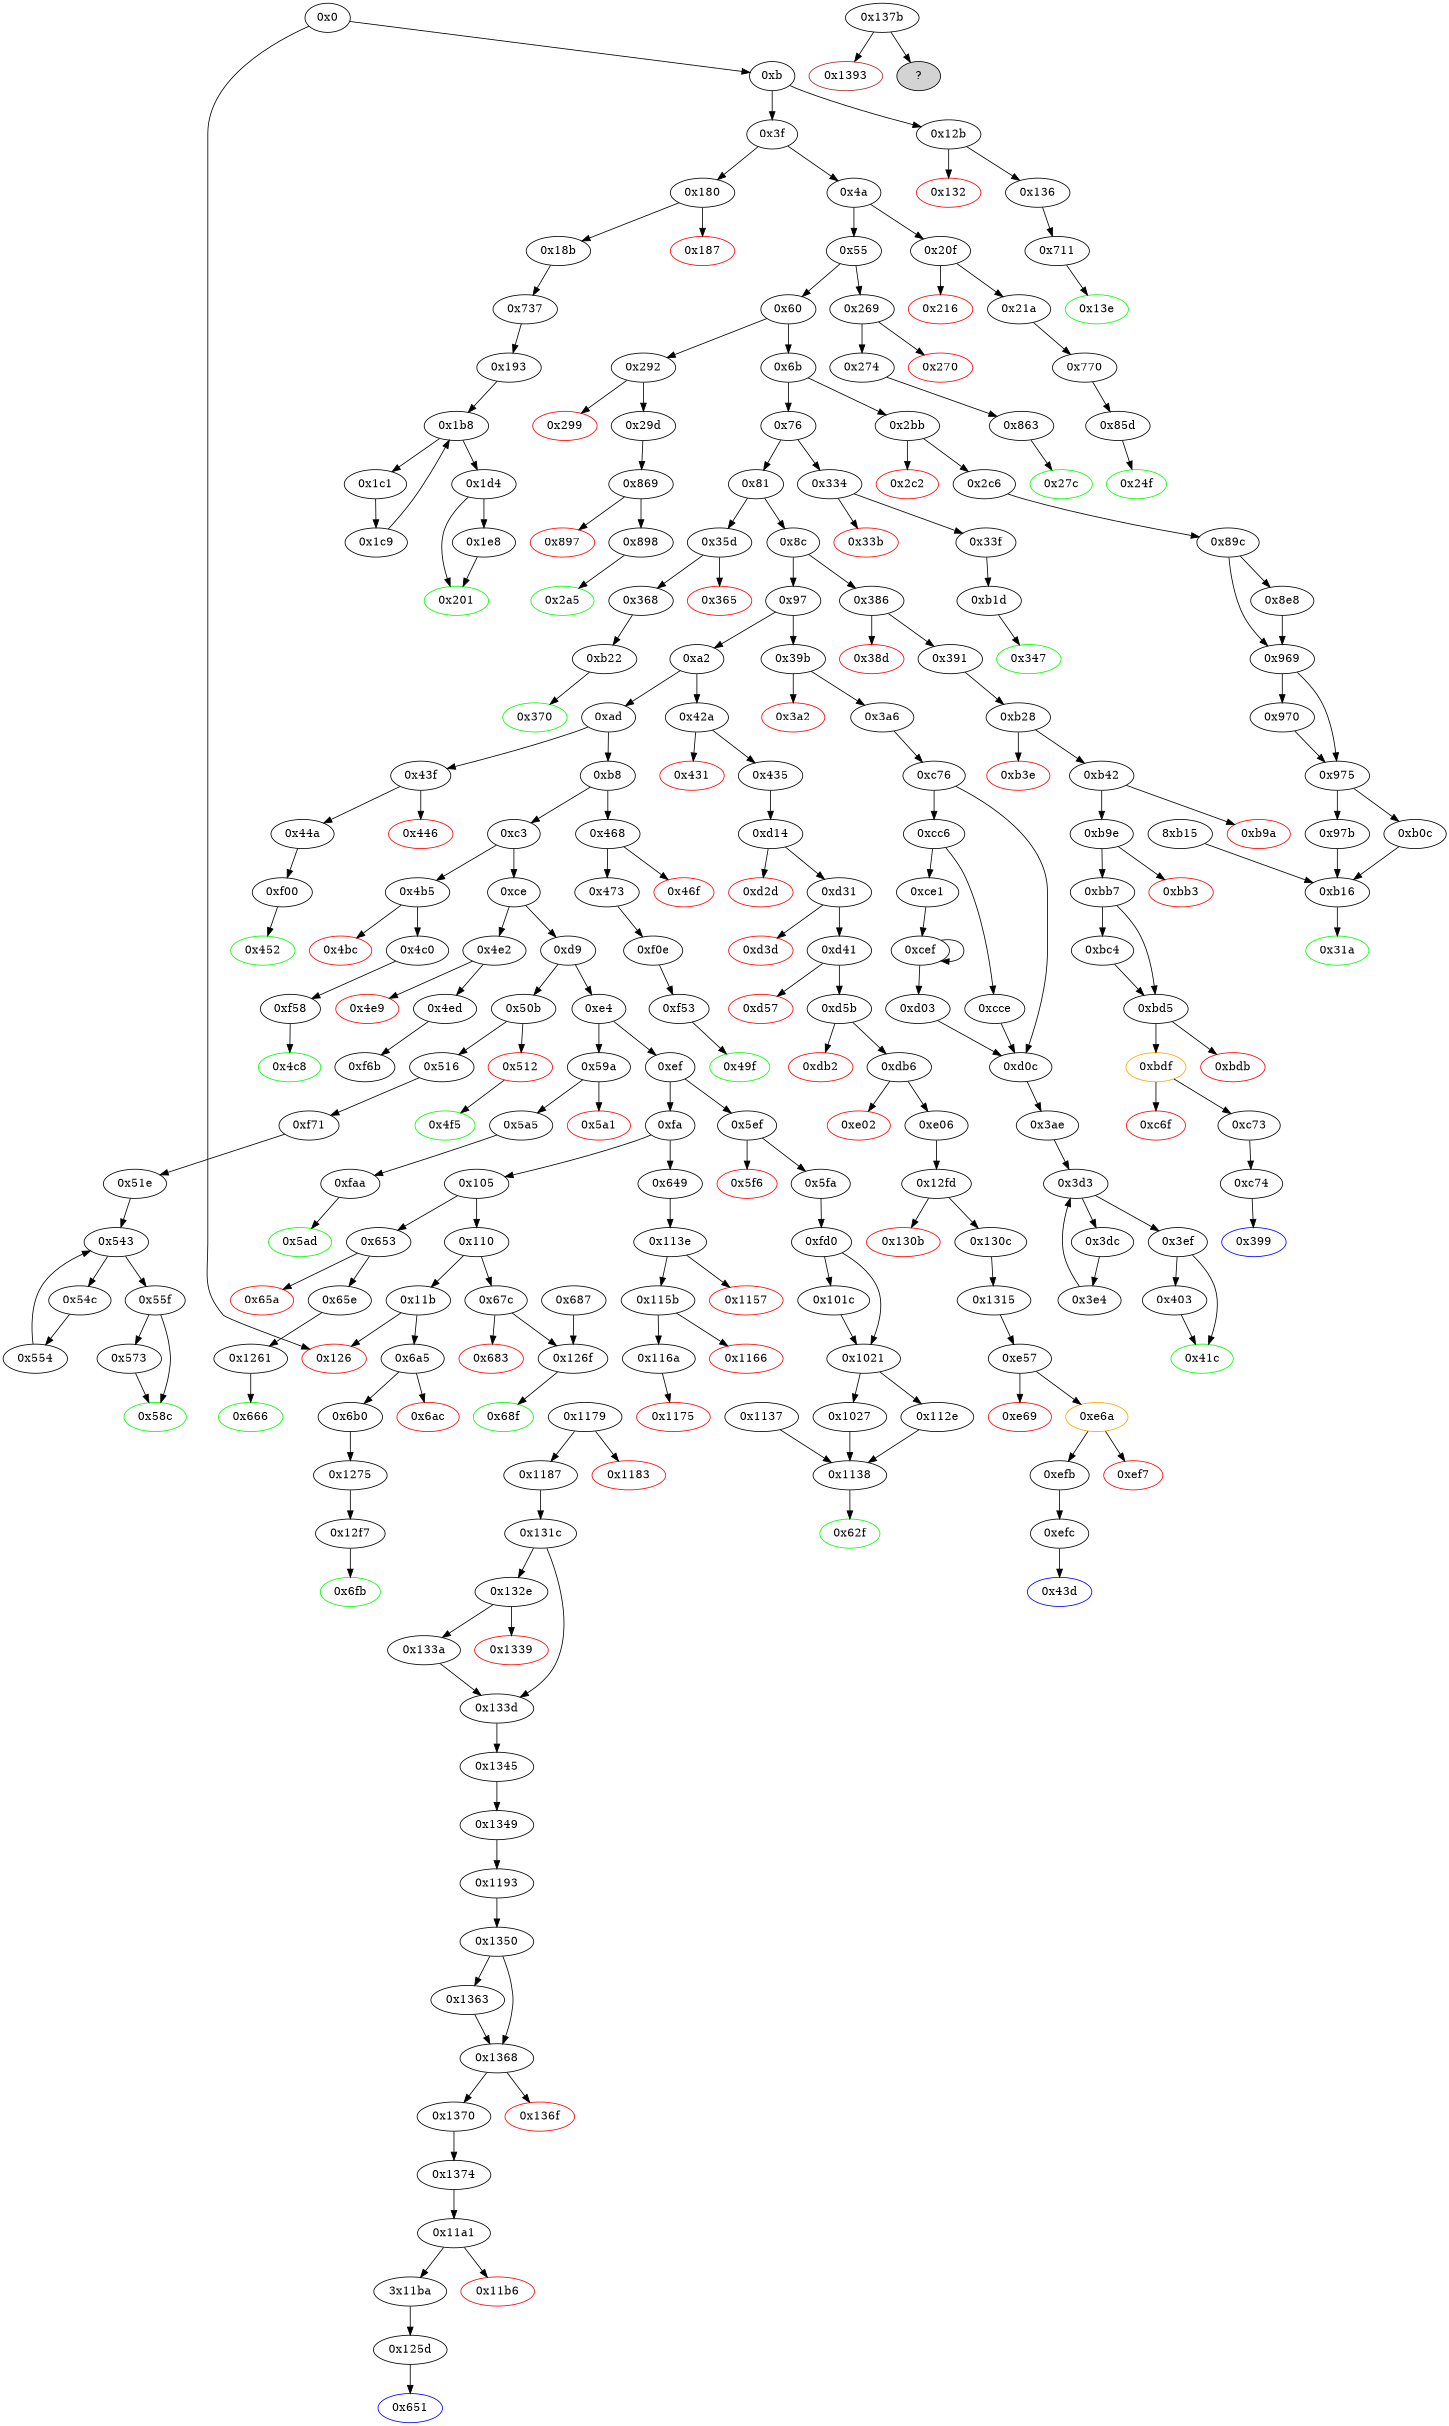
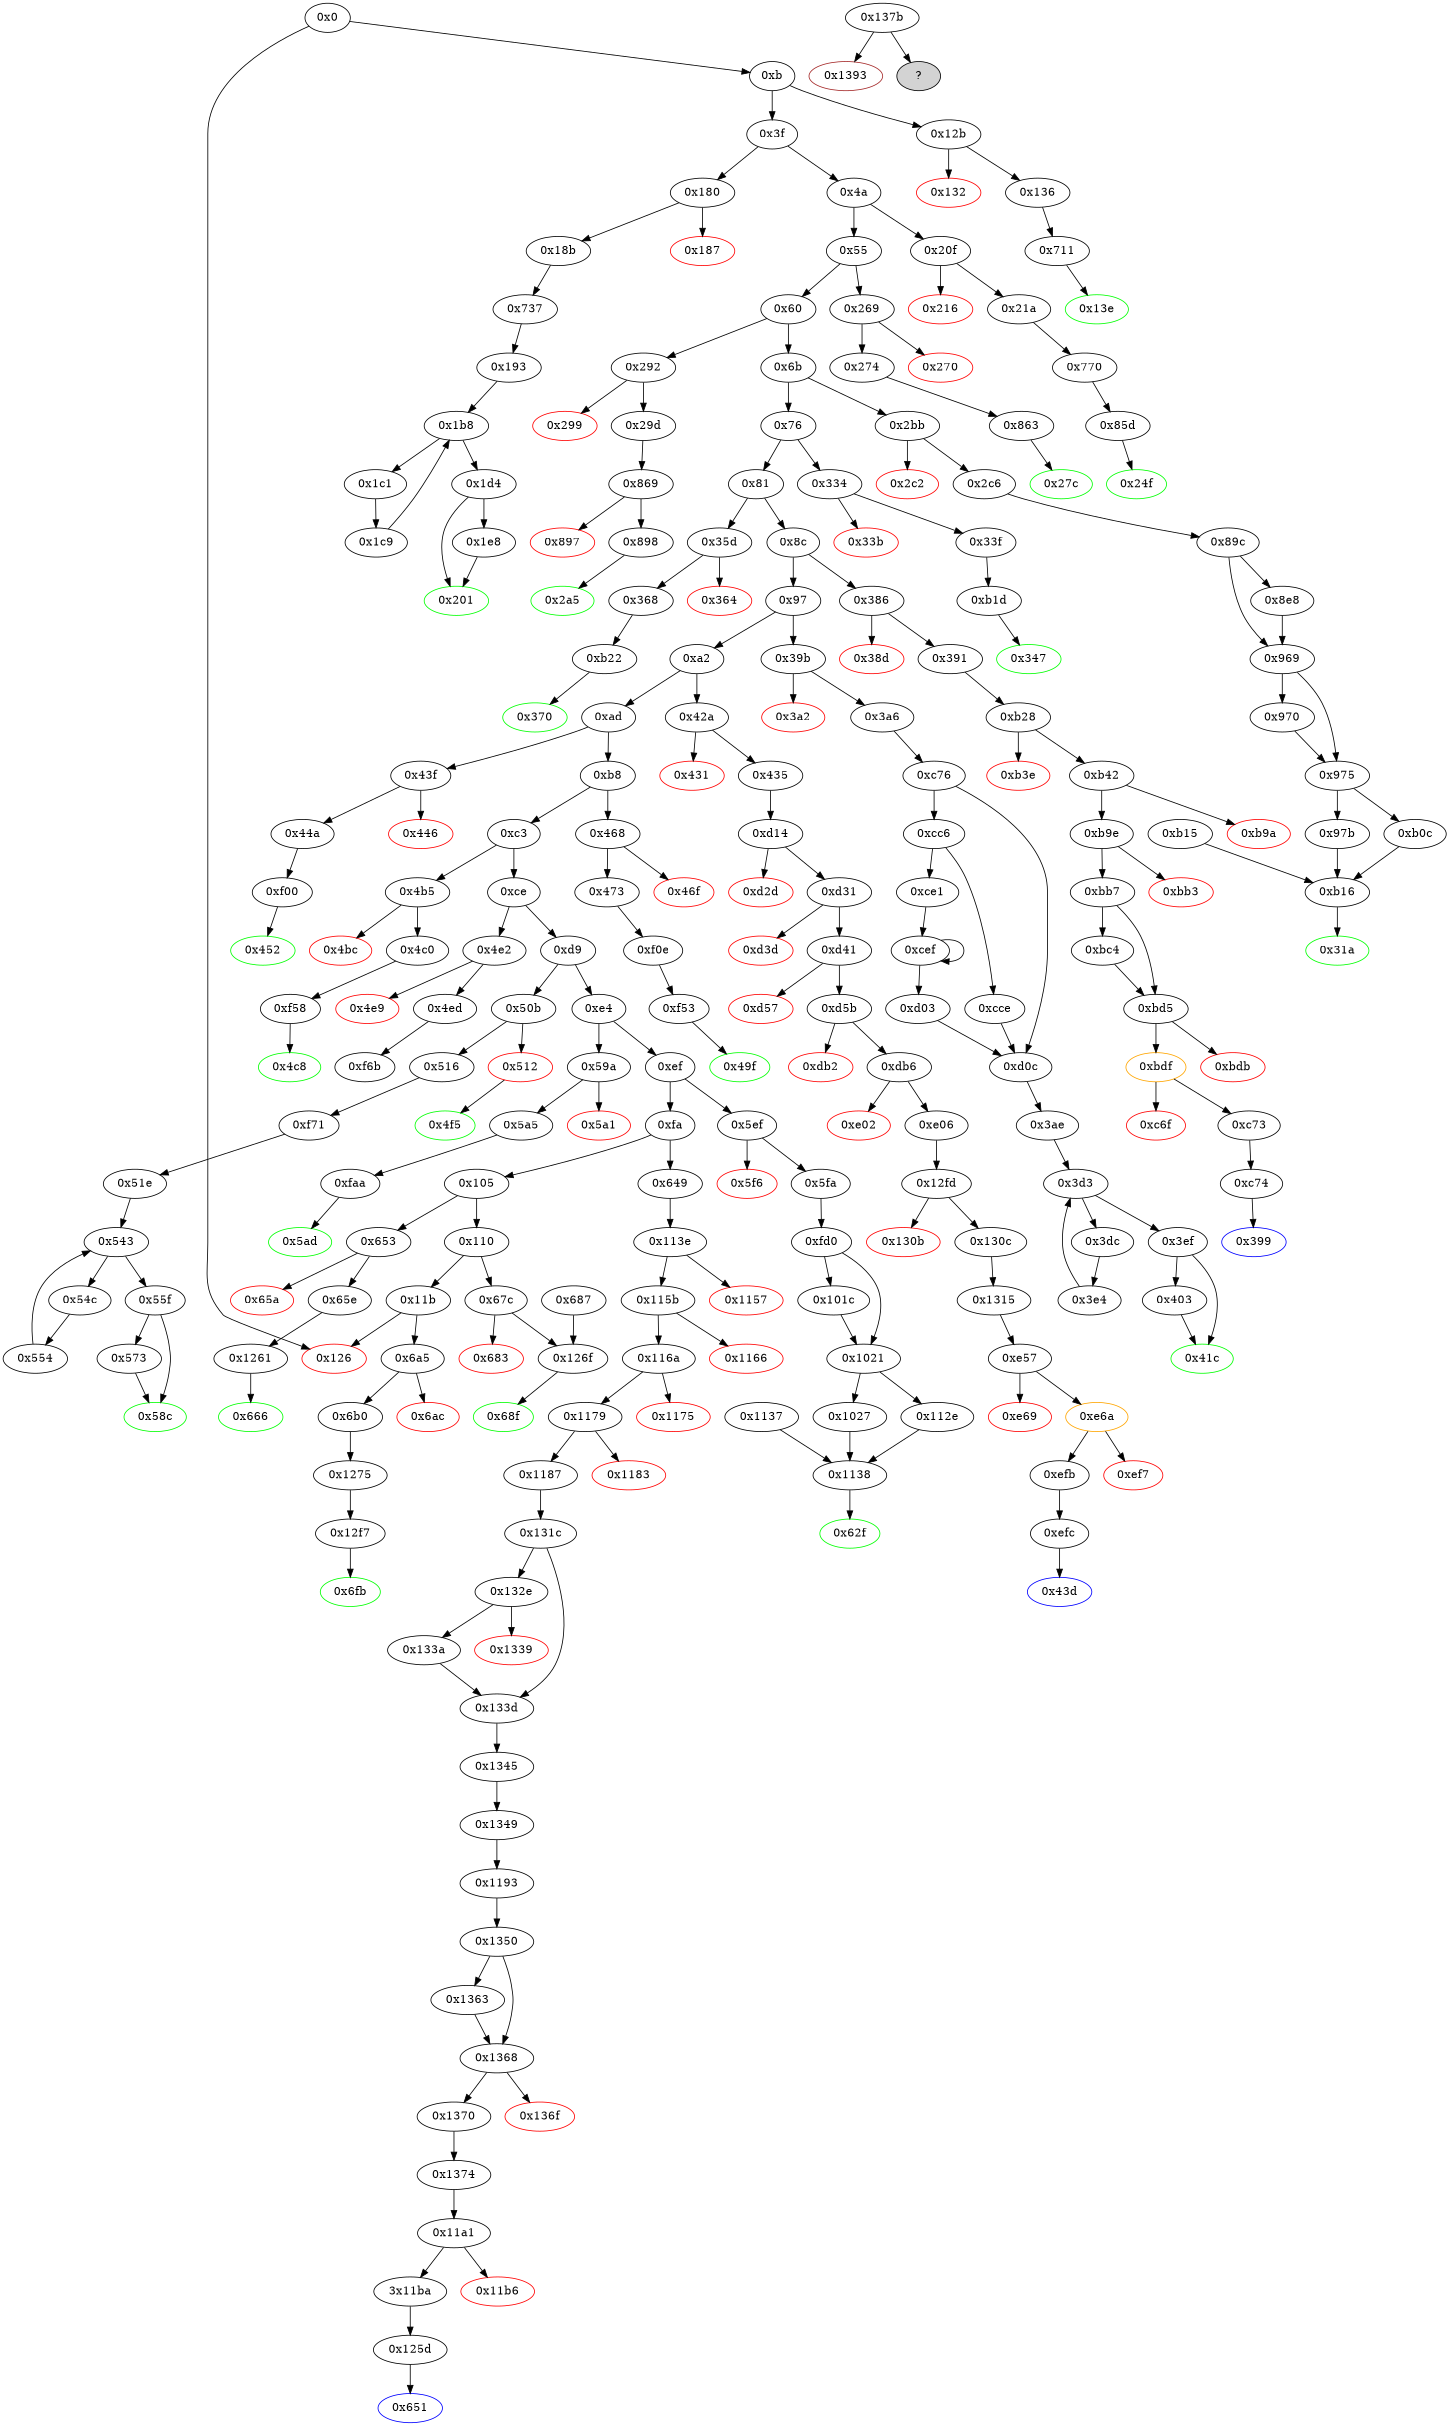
(720, 601) -> (720, 601)
(1180, 834) -> (1180, 834)
none -> (625, 1385)
